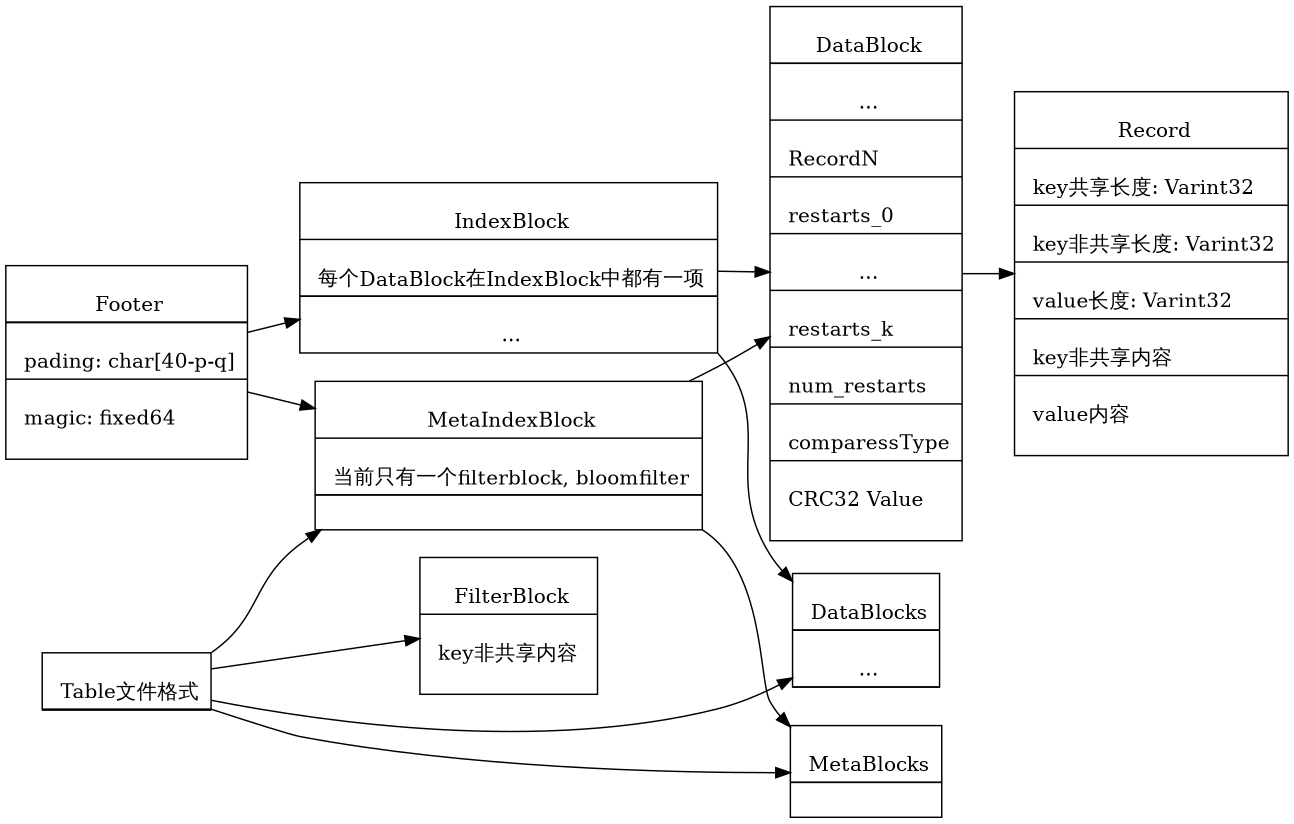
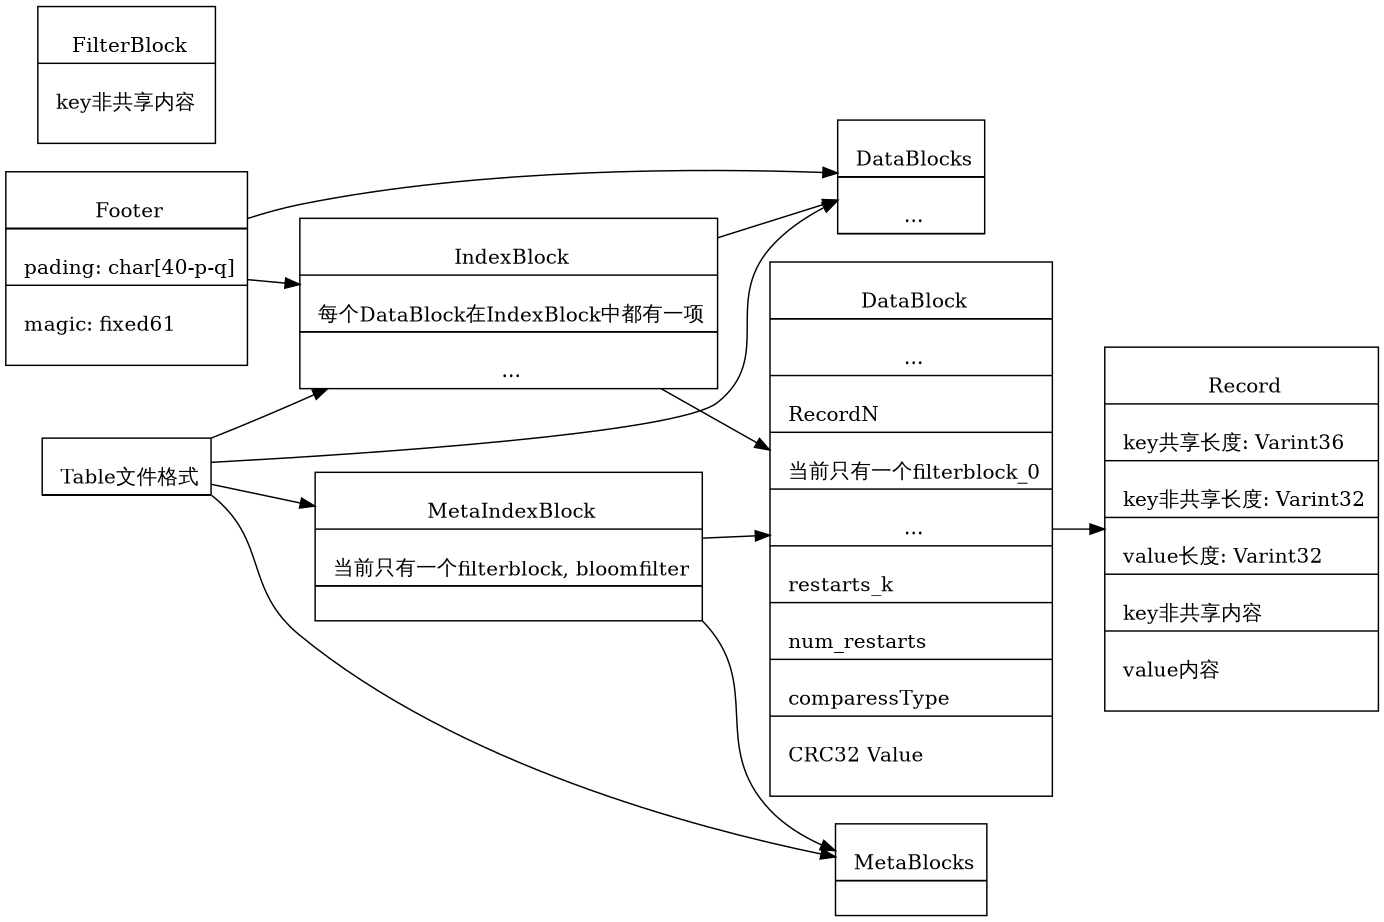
(1140, 188) -> (1231, 443)
(838, 216) -> (911, 472)
(274, 399) -> (533, 176)
(97, 418) -> (97, 325)
(308, 655) -> (263, 417)
